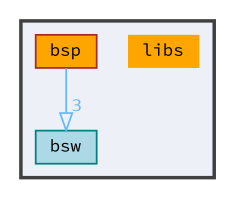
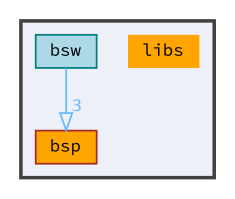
(66, 91) -> (66, 91)
